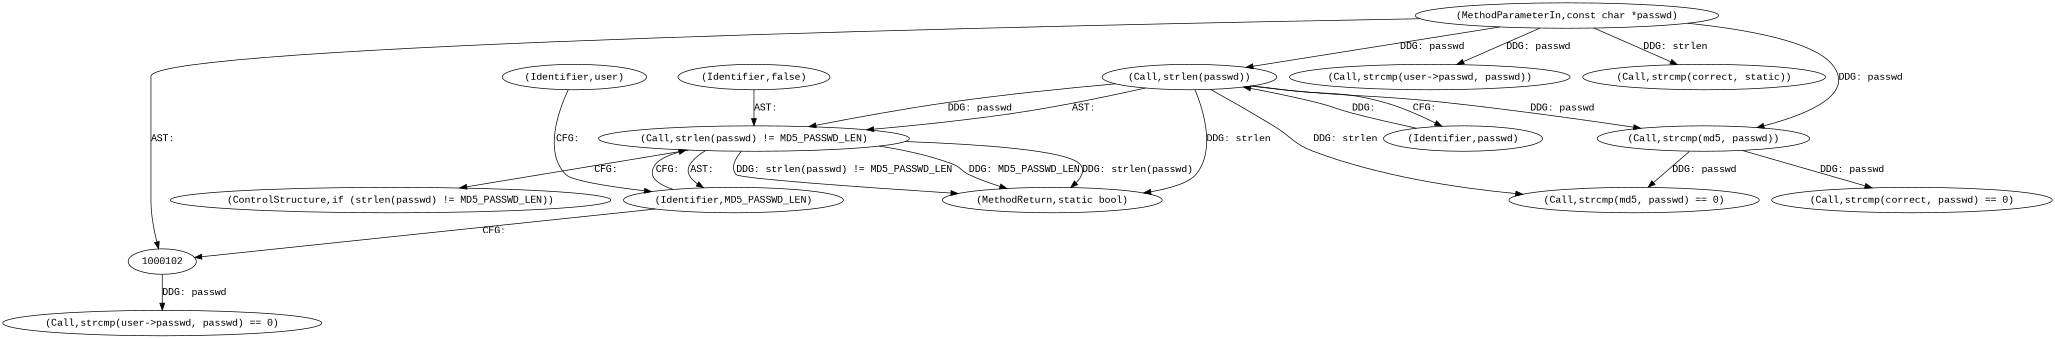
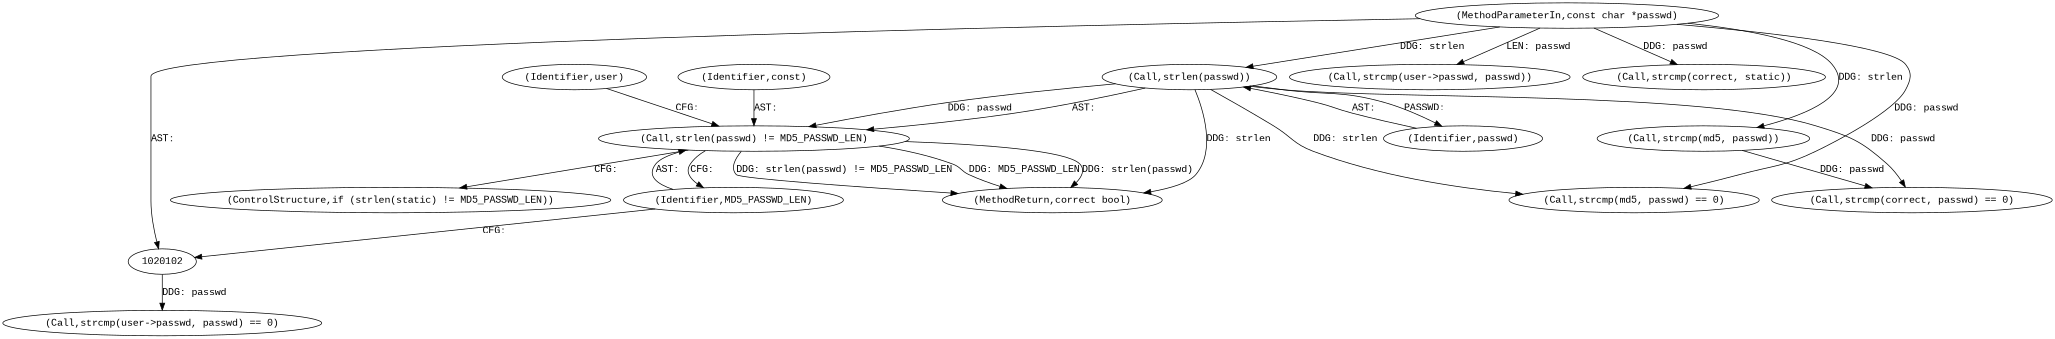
(1432, 46) -> (1432, 46)
(1538, 46) -> (1538, 46)
(1675, 46) -> (1675, 46)
(754, 77) -> (754, 77)
(1871, 77) -> (1871, 77)
(1443, 102) -> (1586, 100)
(1367, 108) -> (1367, 108)
(1428, 108) -> (1428, 108)
(559, 164) -> (659, 106)
(1671, 167) -> (1910, 80)
(671, 169) -> (671, 169)
(705, 169) -> (705, 169)
(391, 200) -> (391, 200)
(1052, 200) -> (1052, 200)
(162, 262) -> (162, 262)
